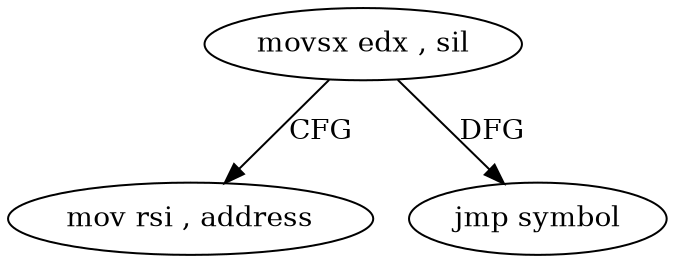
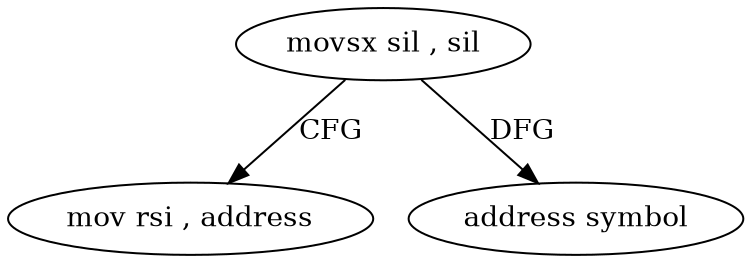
(363, 44) -> (383, 44)
(538, 219) -> (576, 219)
